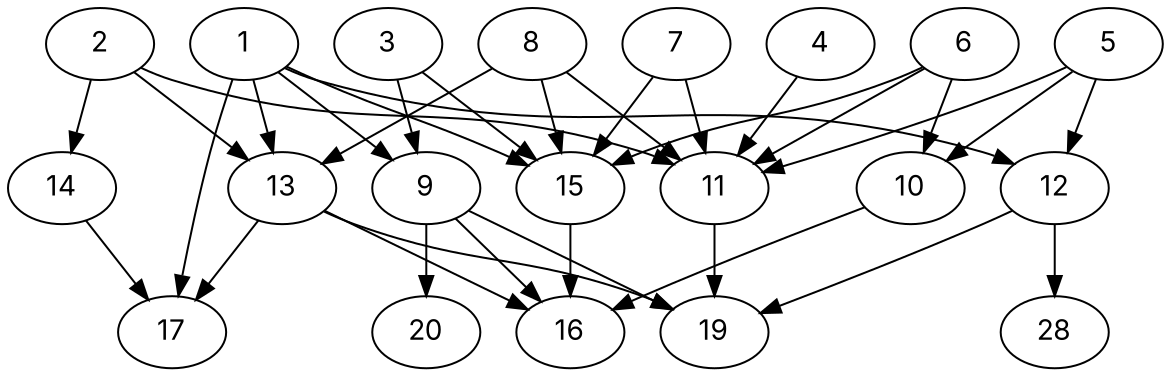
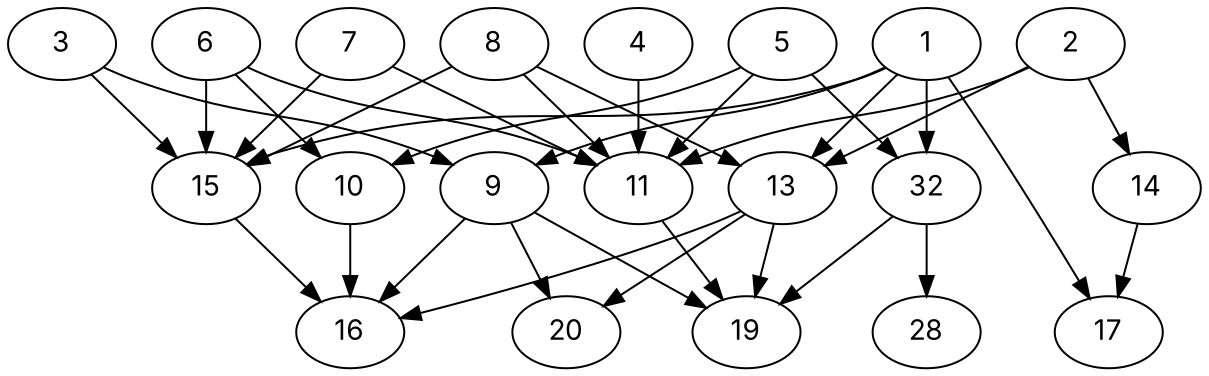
(1055, 188) -> (927, 188)
(233, 252) -> (673, 261)
